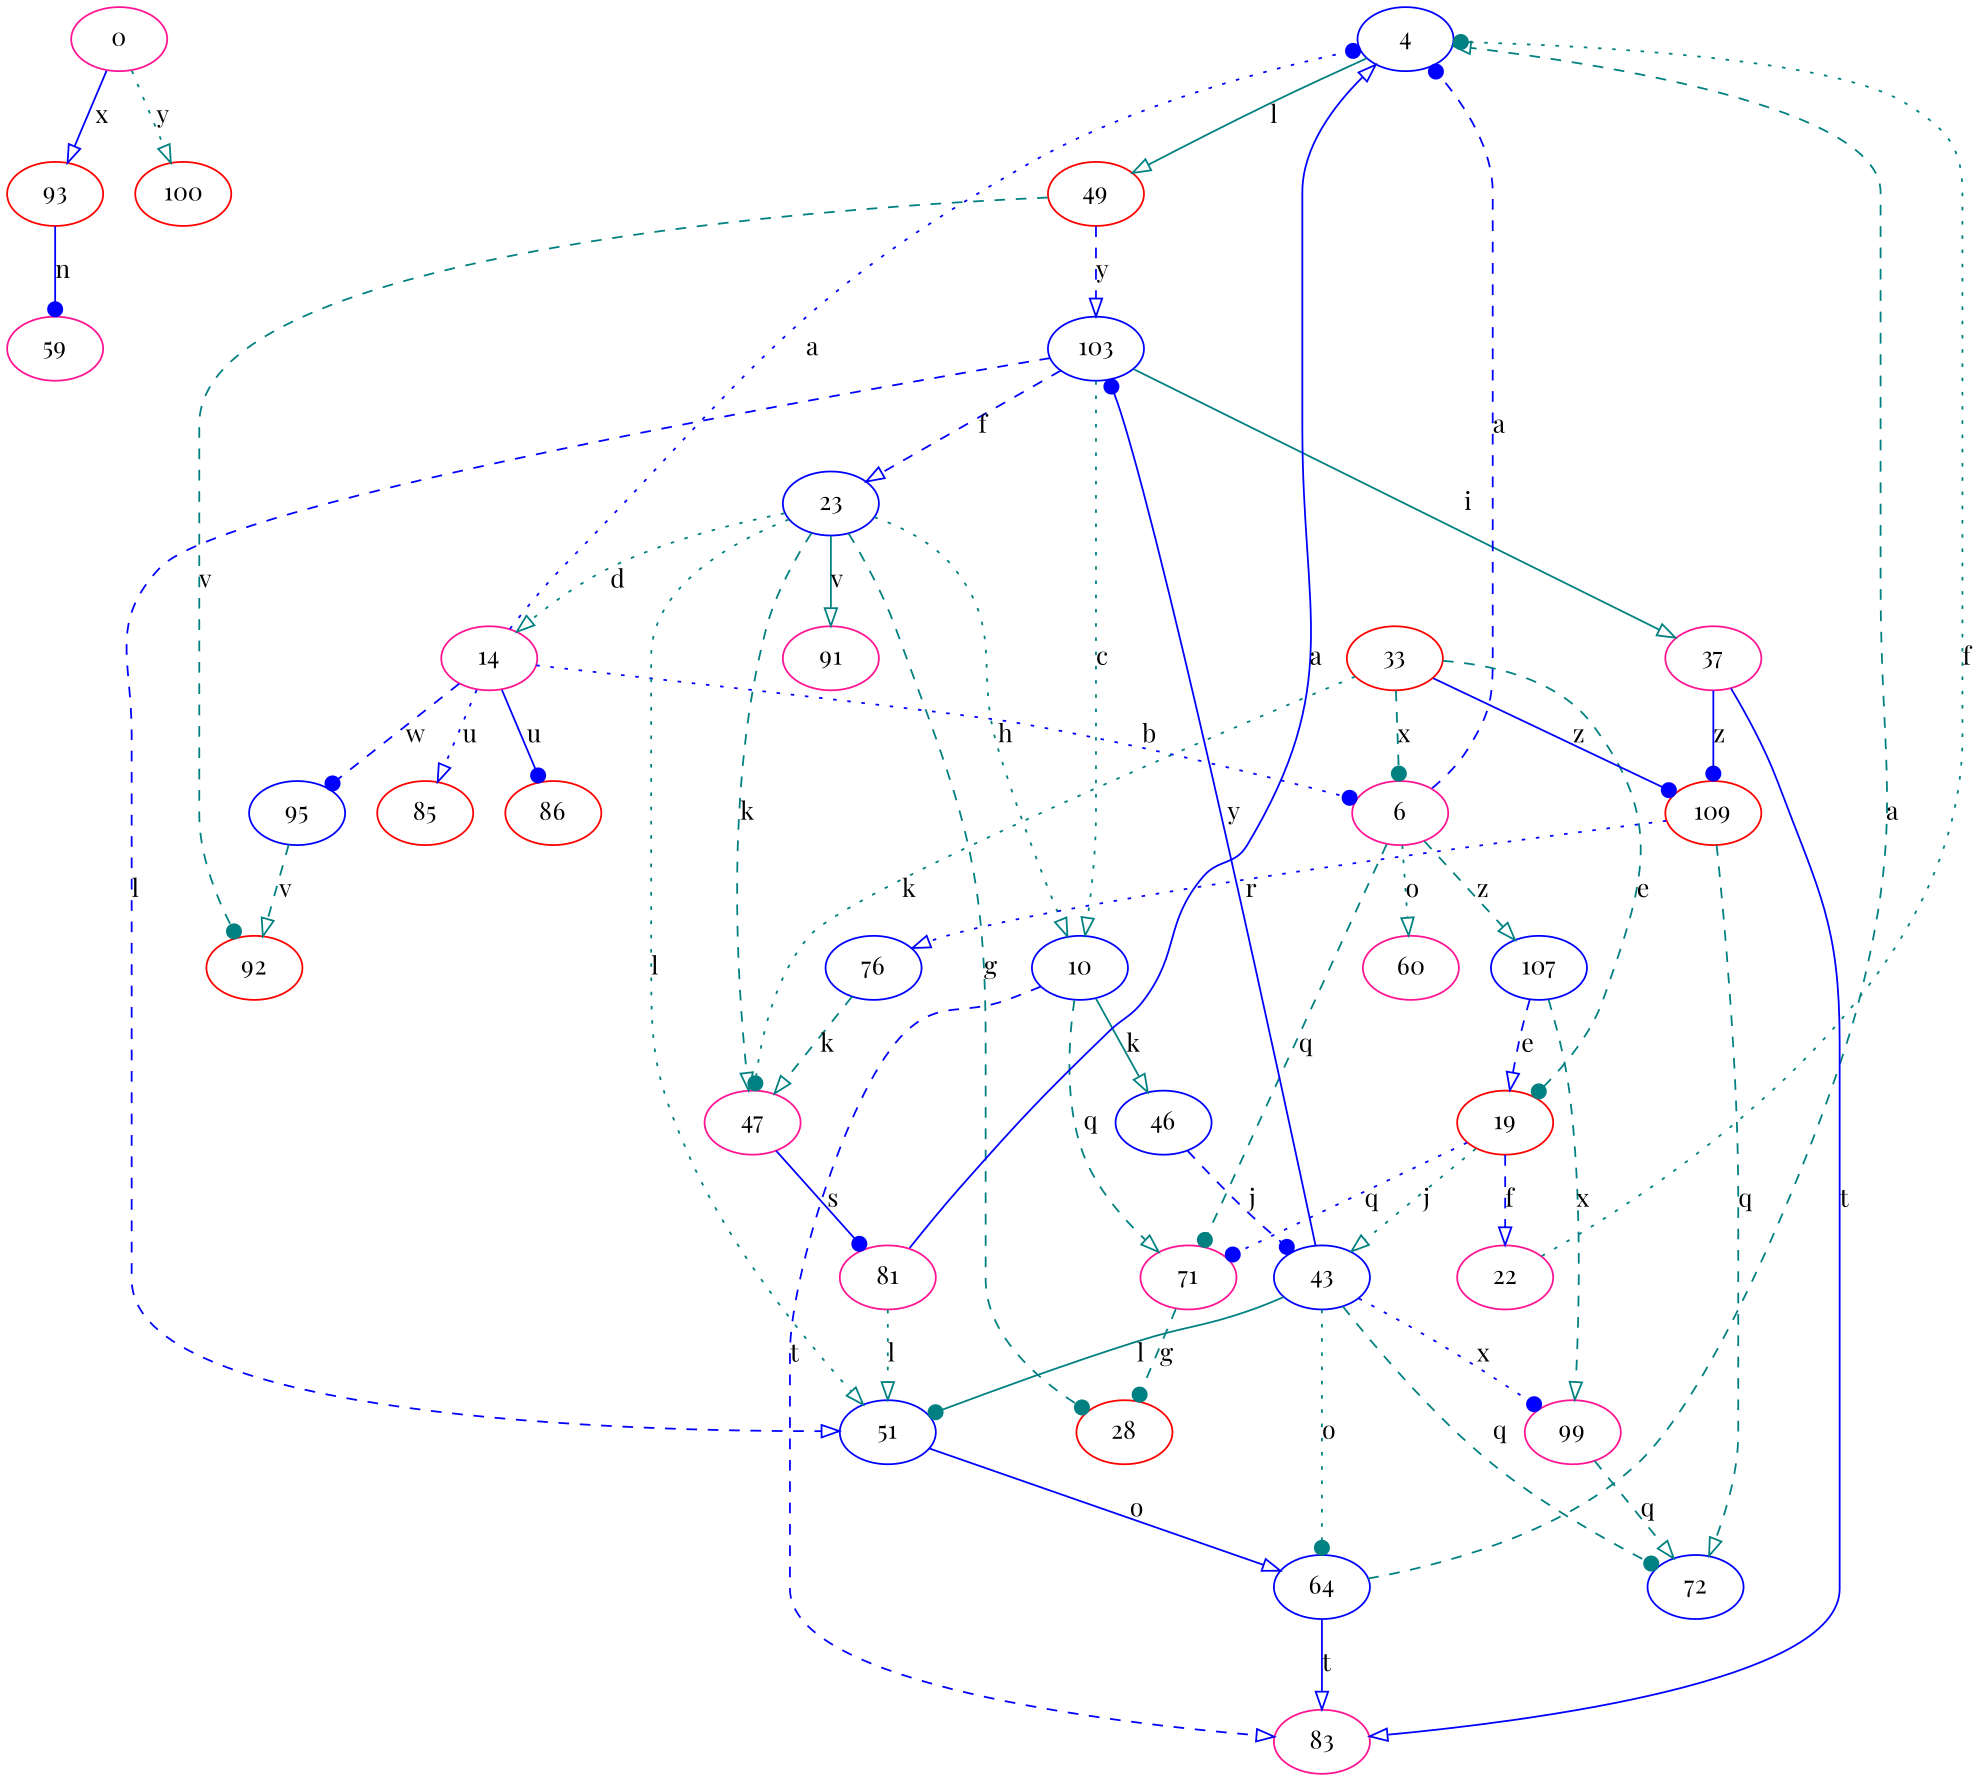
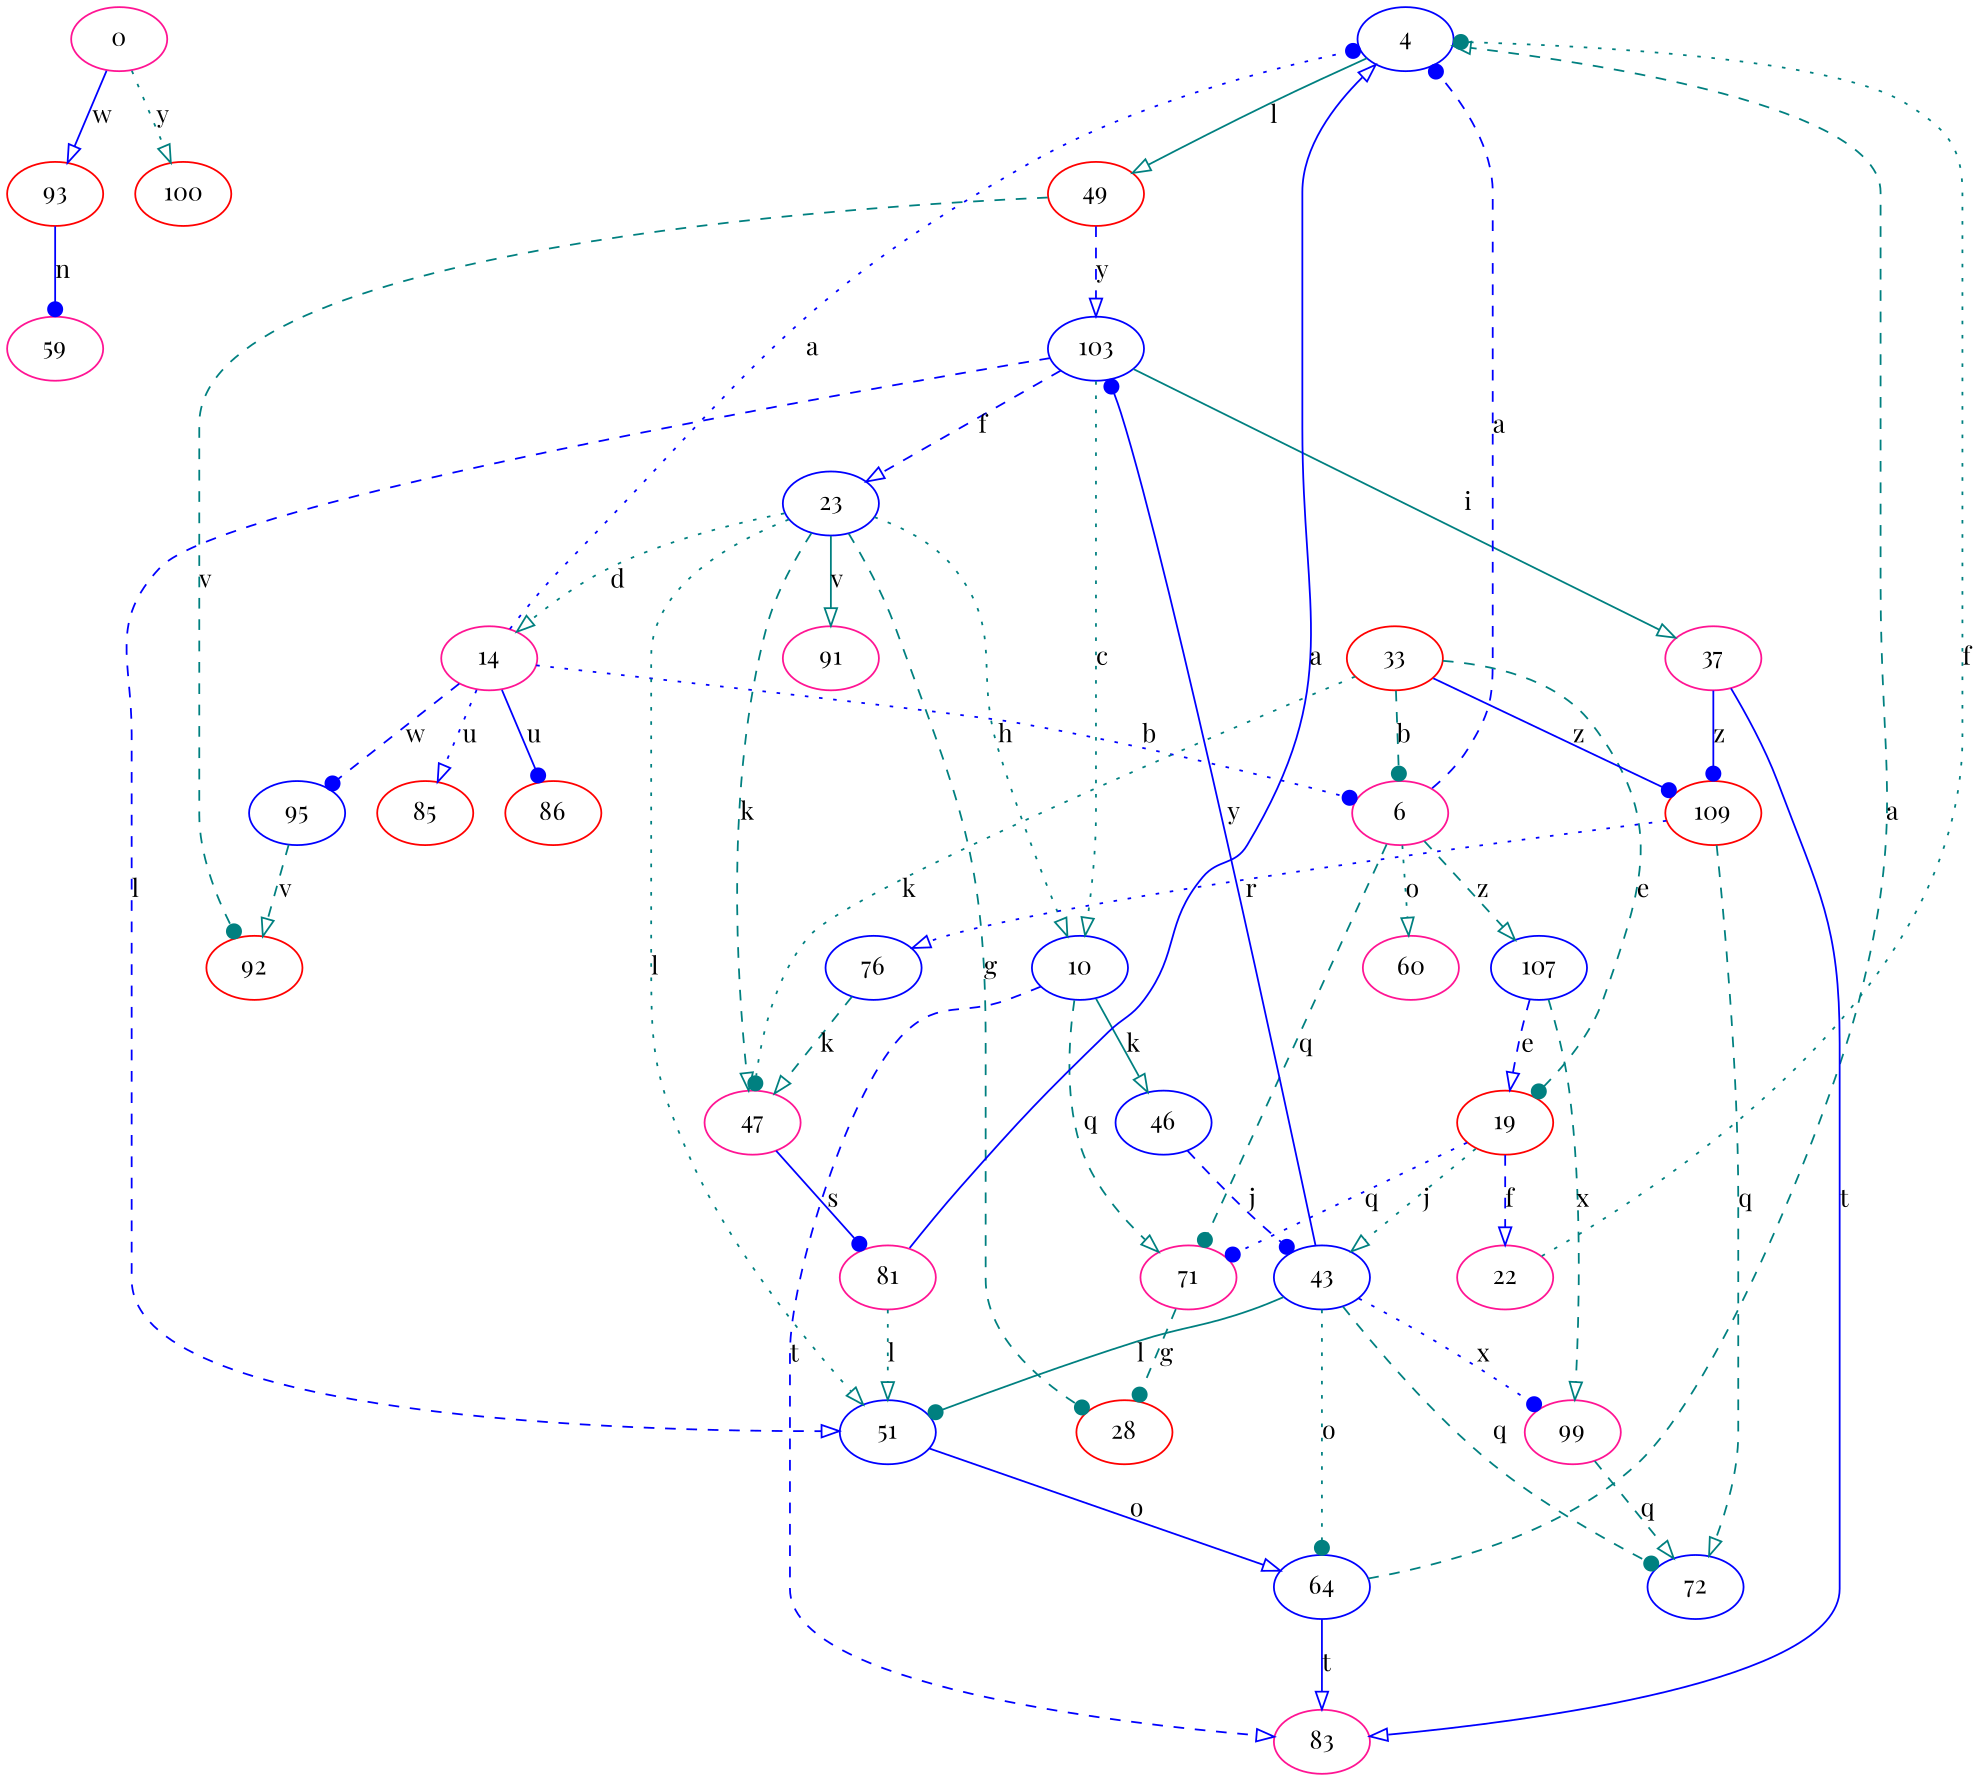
(102, 117) -> (102, 117)
(1405, 736) -> (1405, 736)
